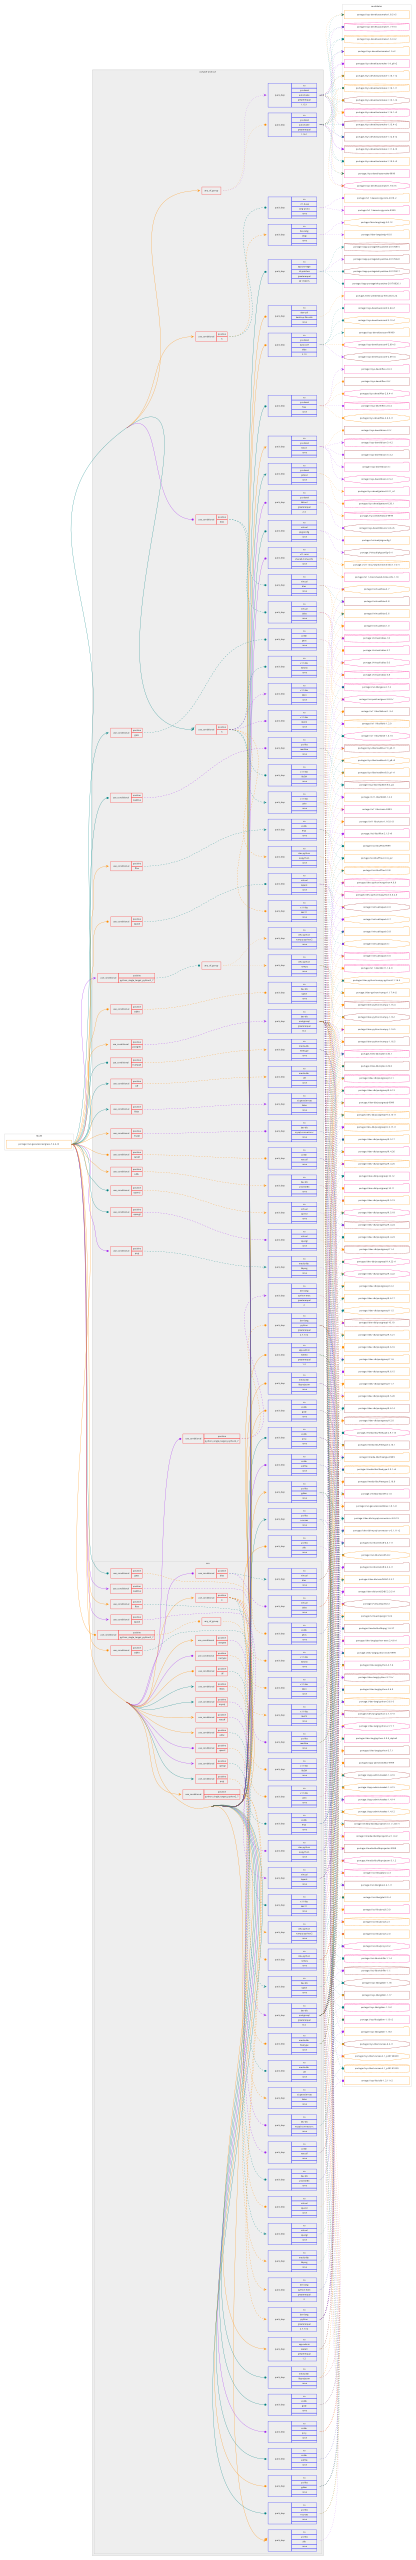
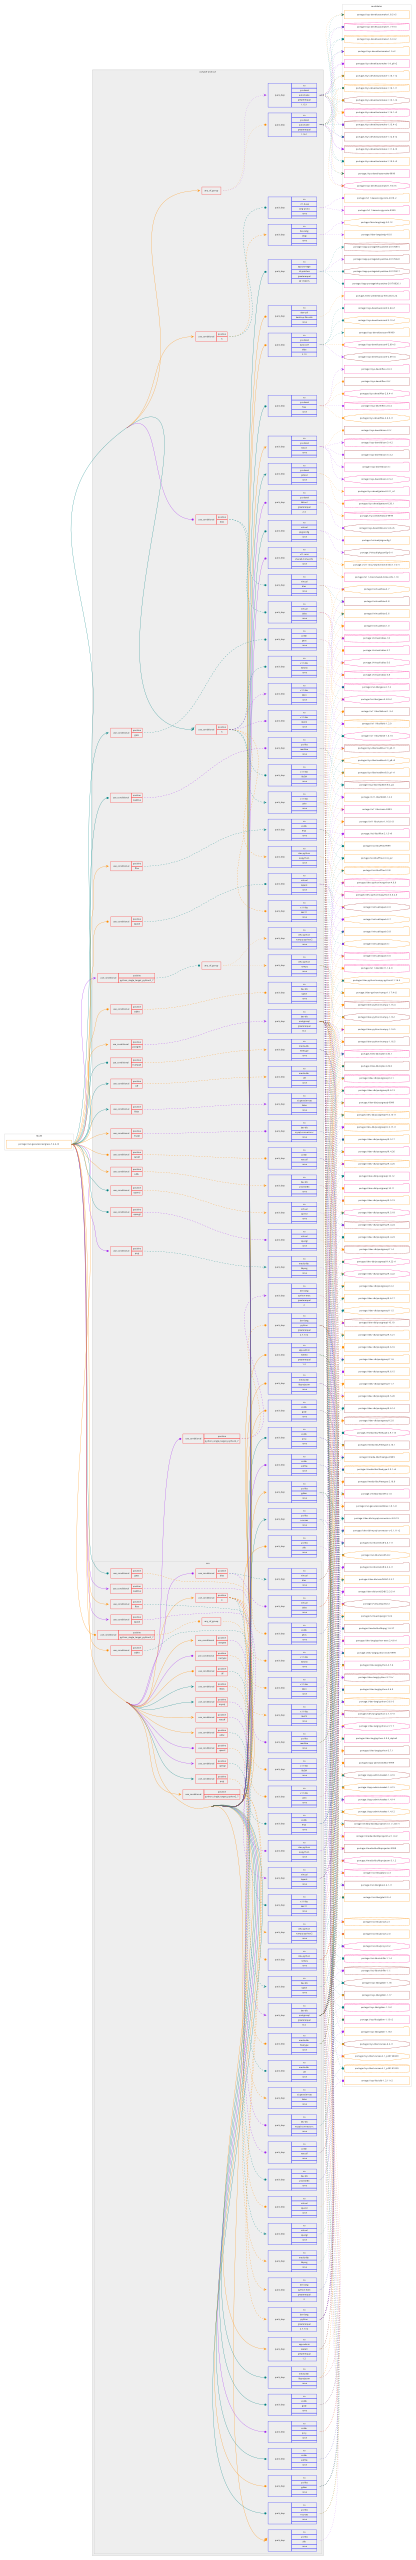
(377, 699) -> (377, 699)
(377, 1910) -> none
